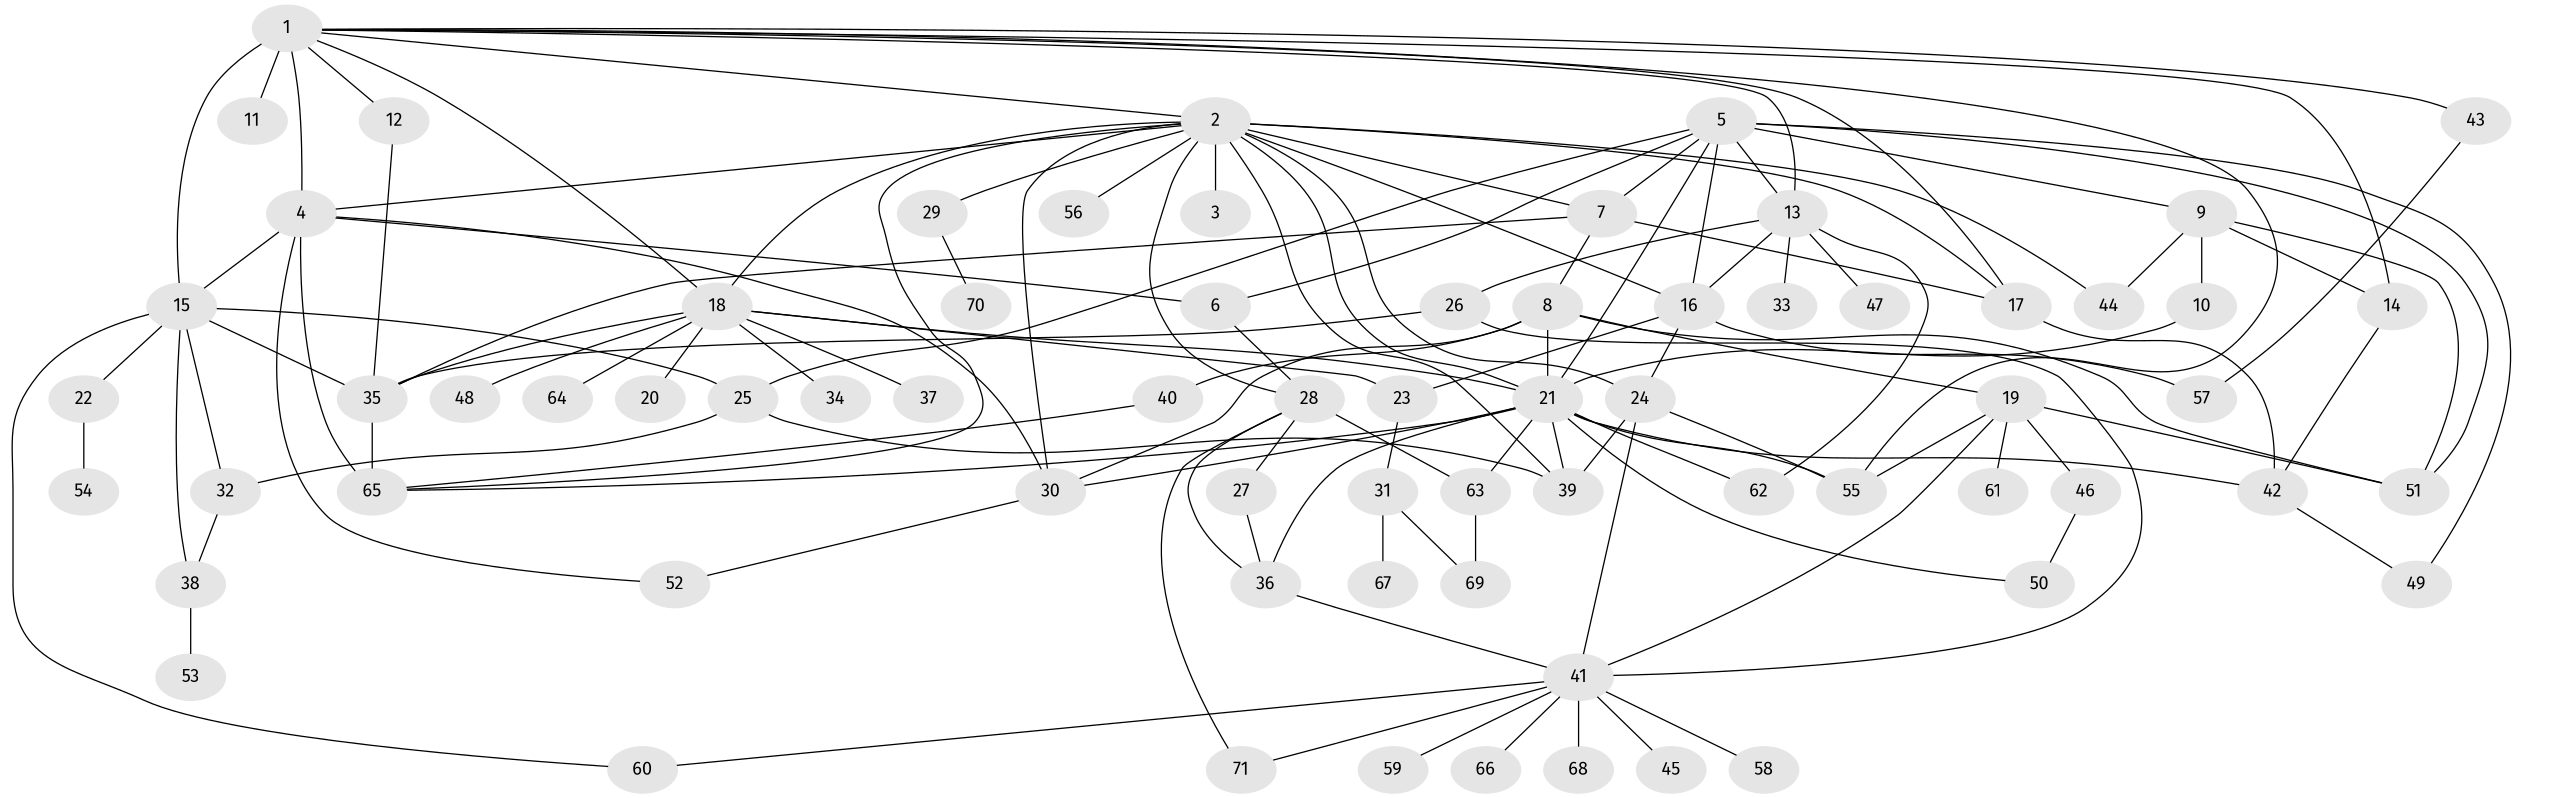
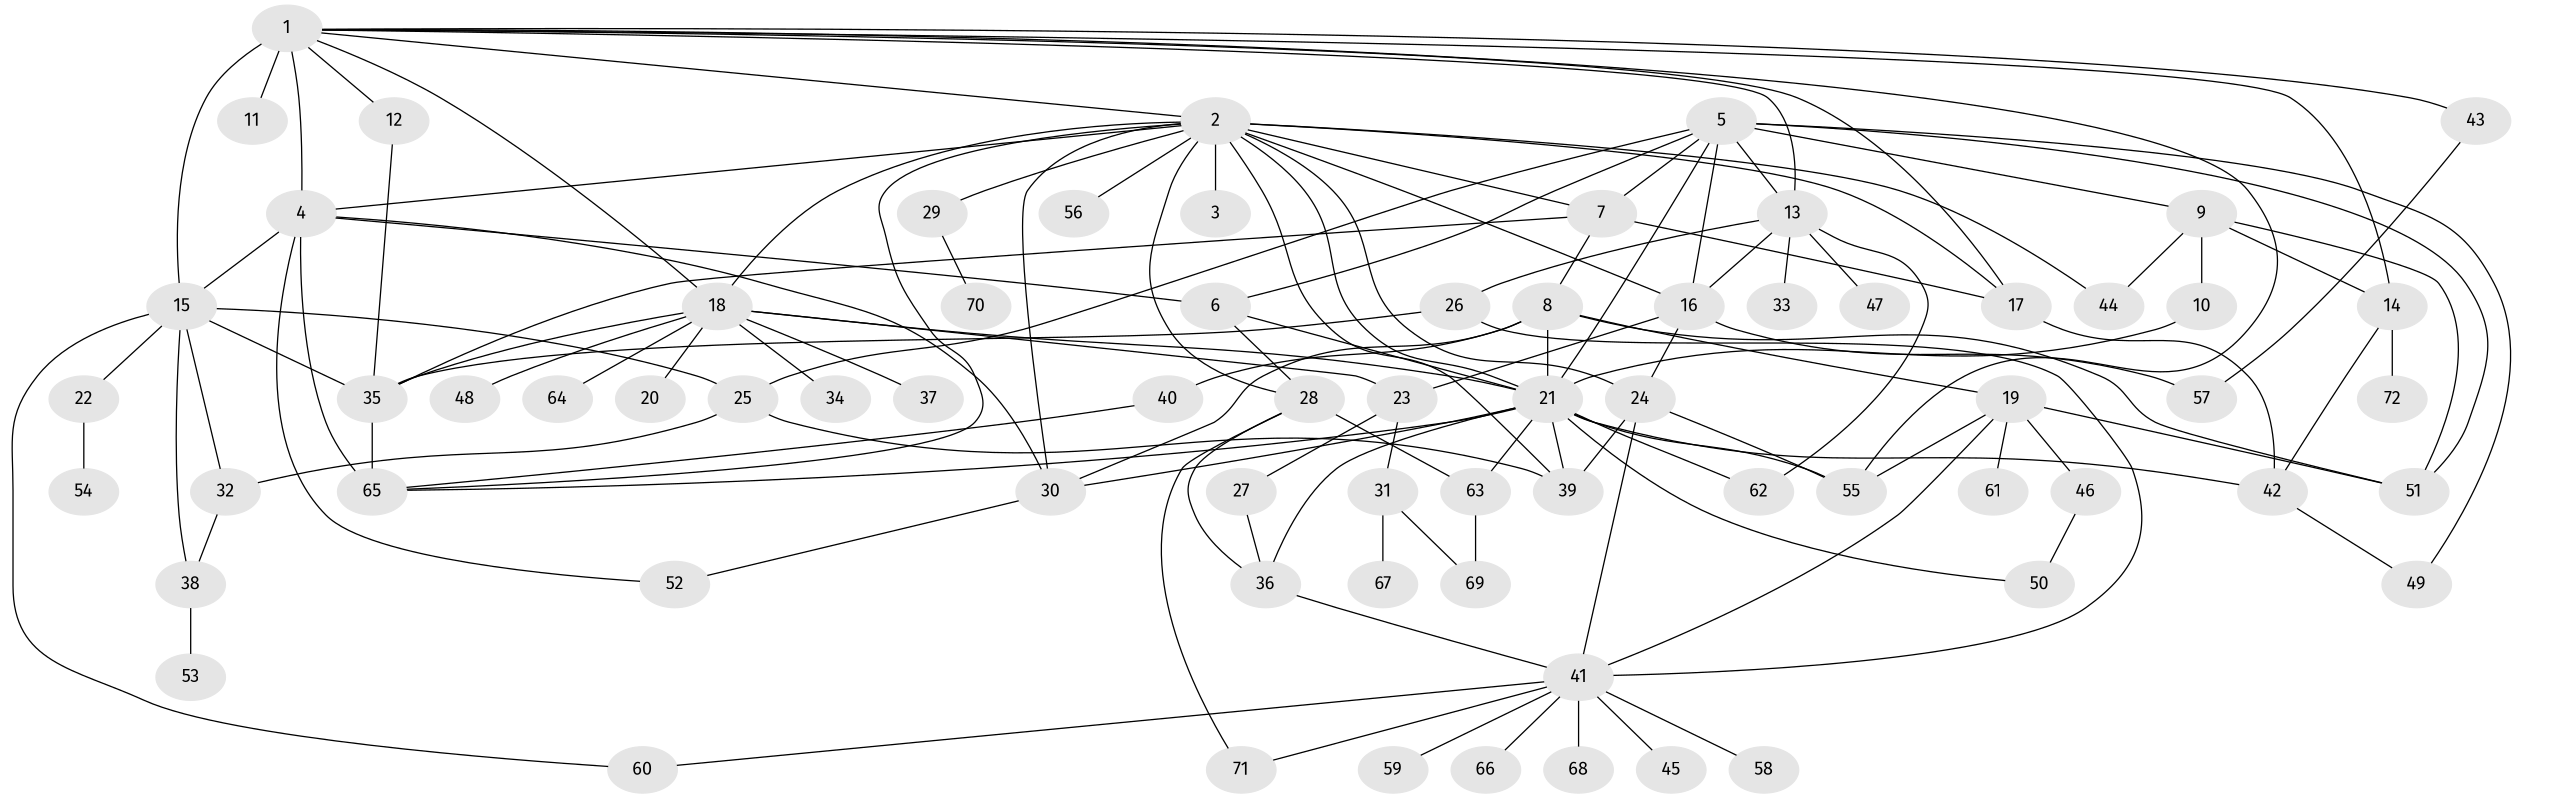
none -> (1328, 338)
none -> (2392, 399)
(1275, 446) -> (1300, 458)
